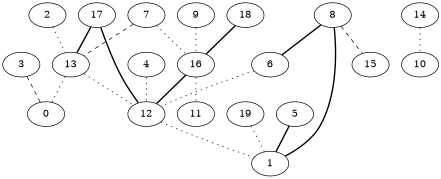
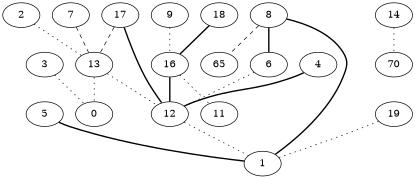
(84, 40) -> (107, 40)
(171, 40) -> none
(371, 65) -> (219, 65)
(420, 65) -> (394, 65)
(34, 89) -> (69, 89)
(146, 89) -> (244, 89)
